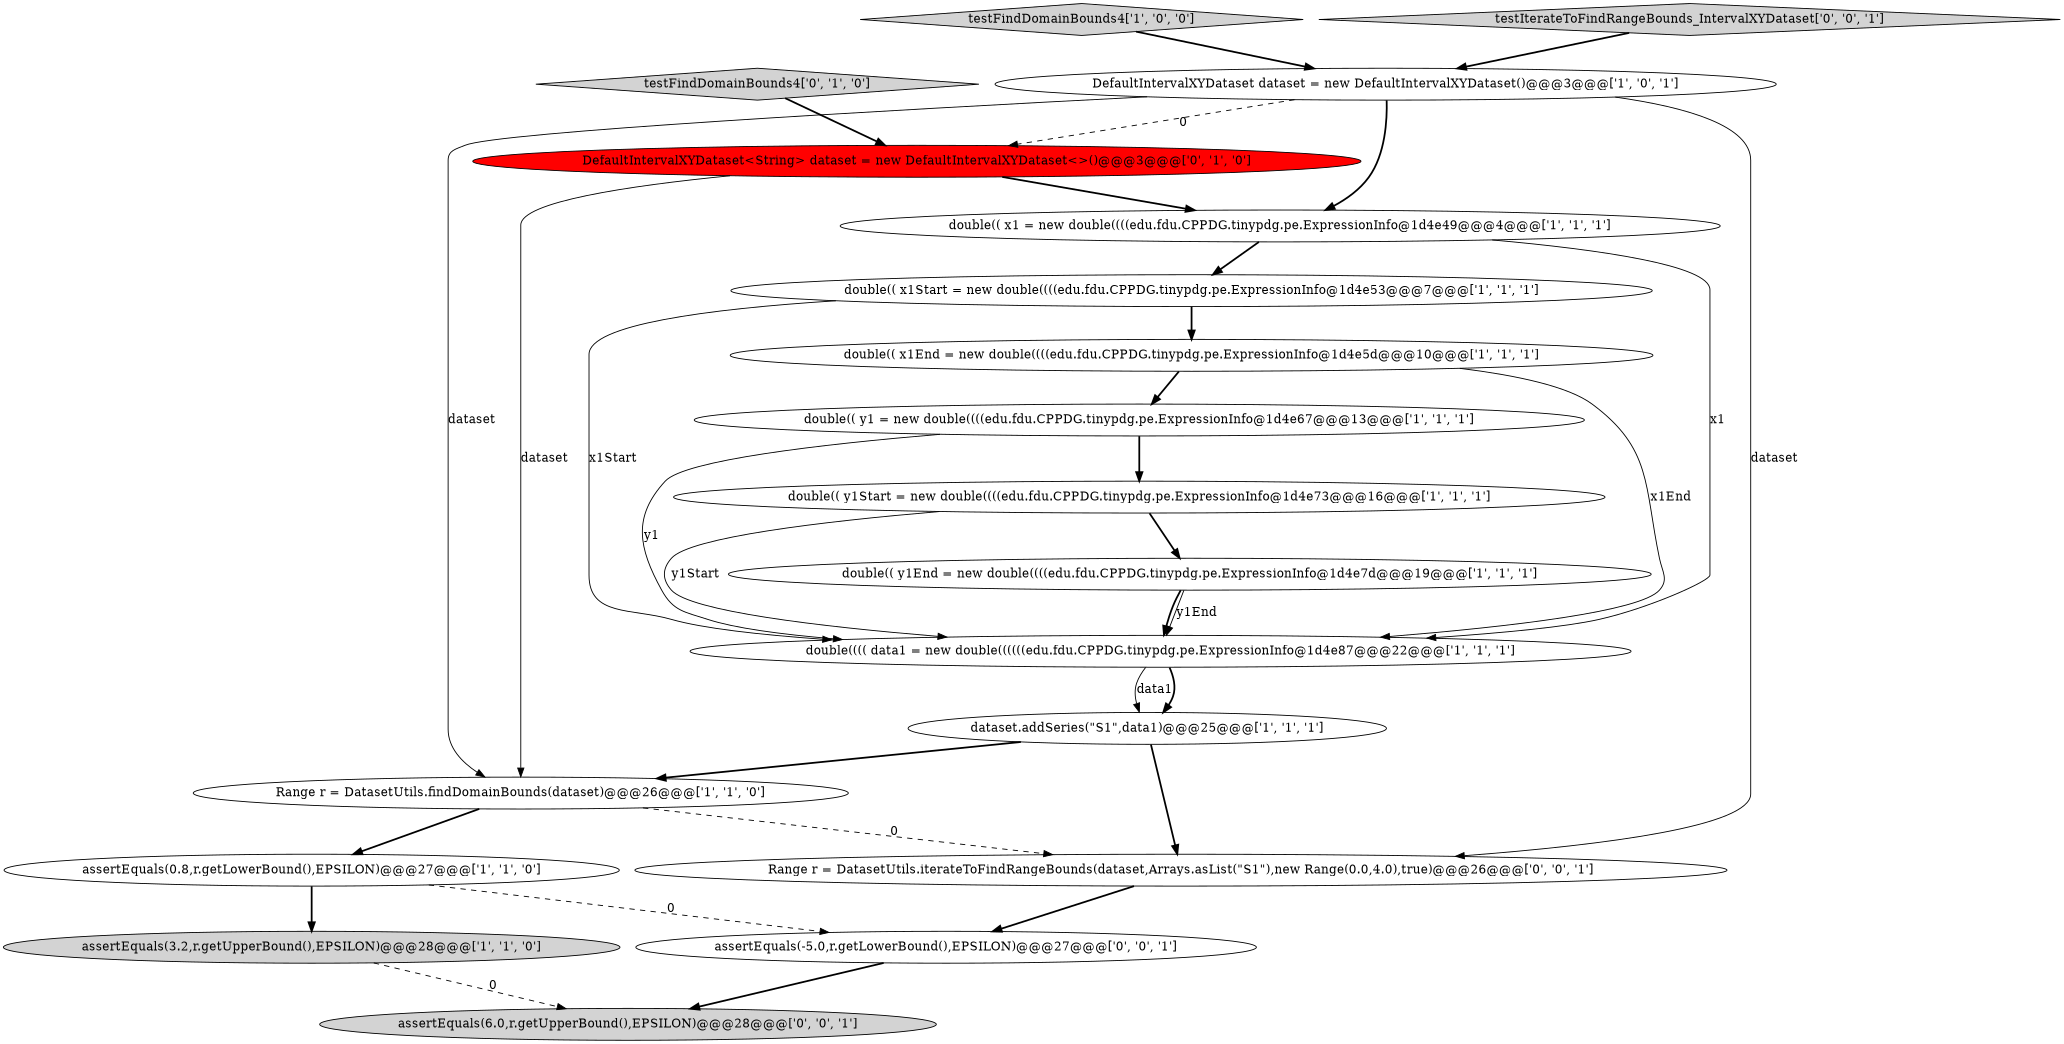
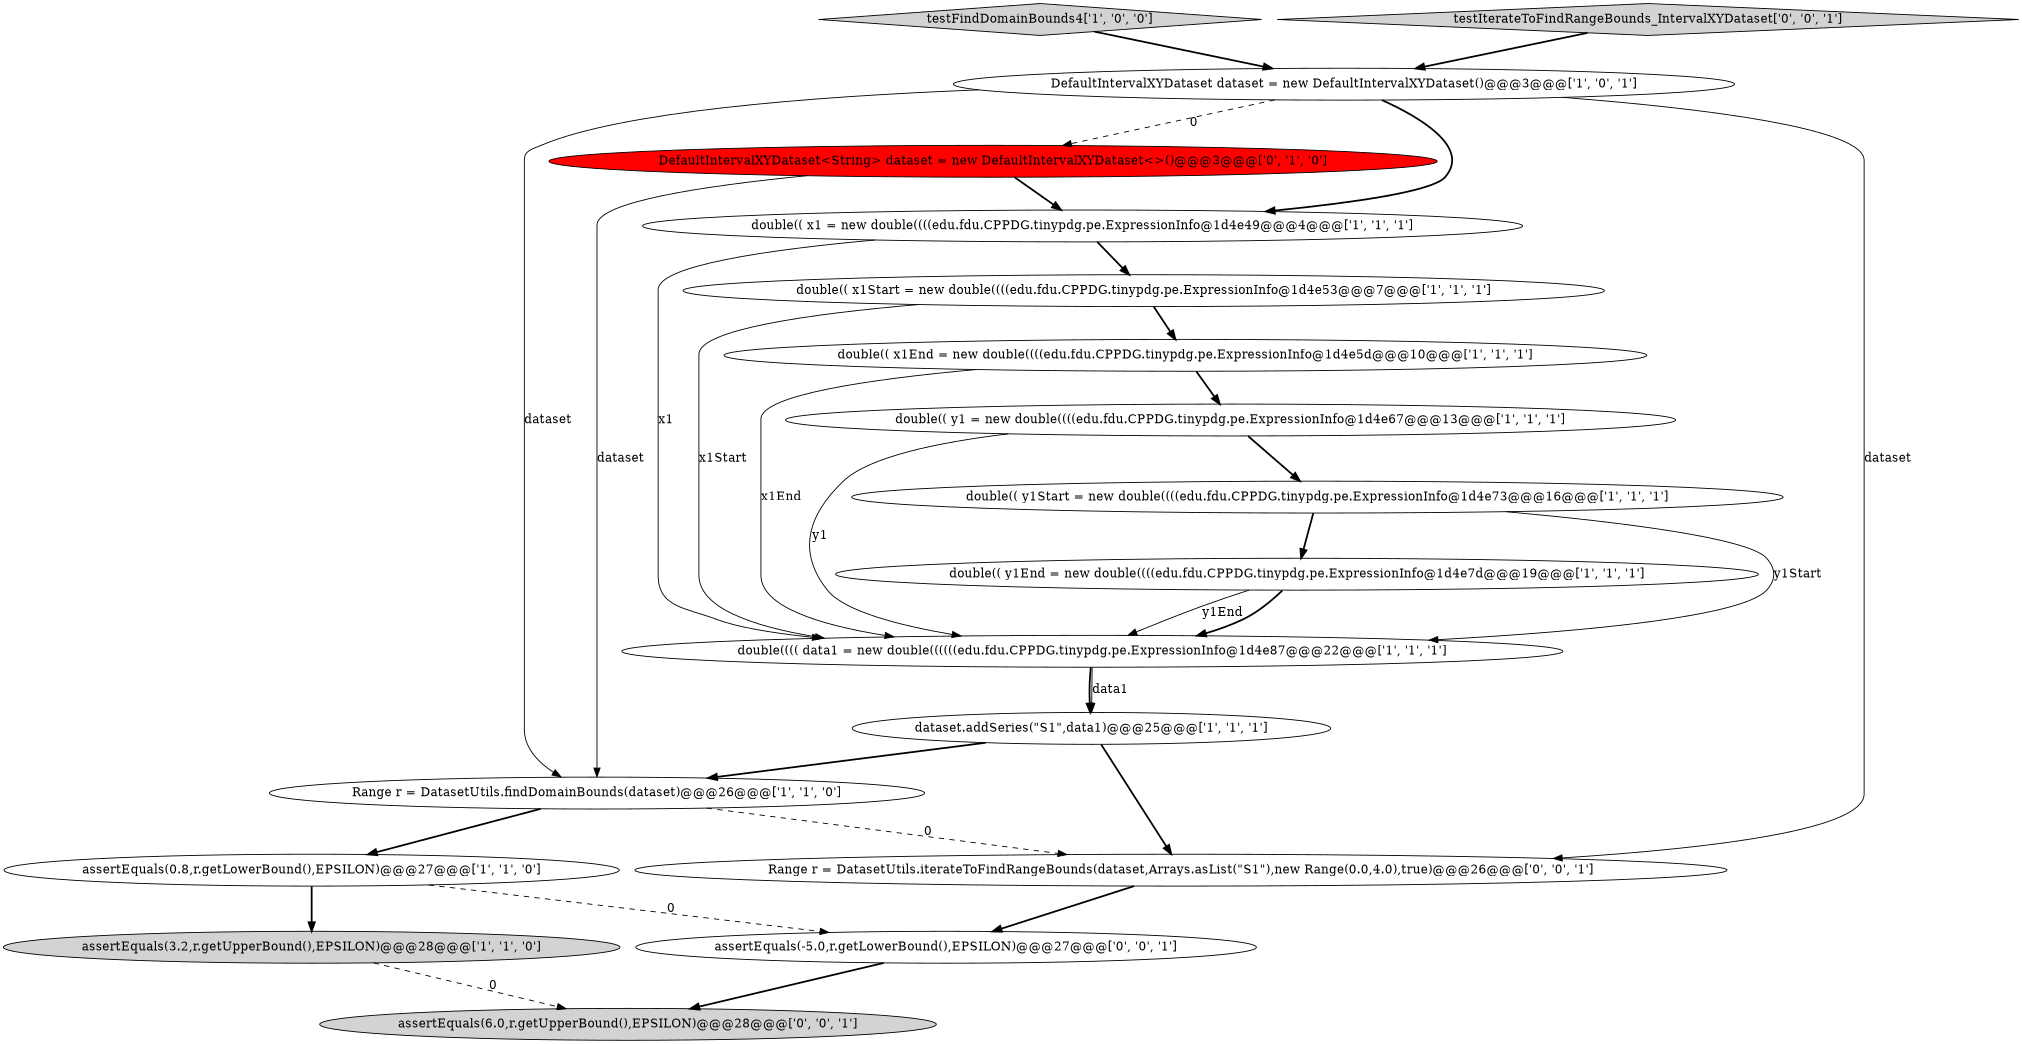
(757, 84) -> none
